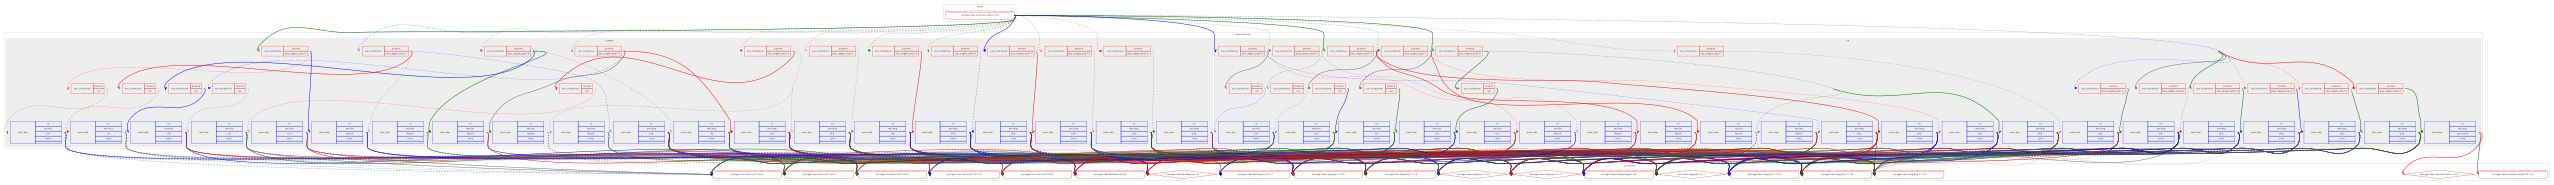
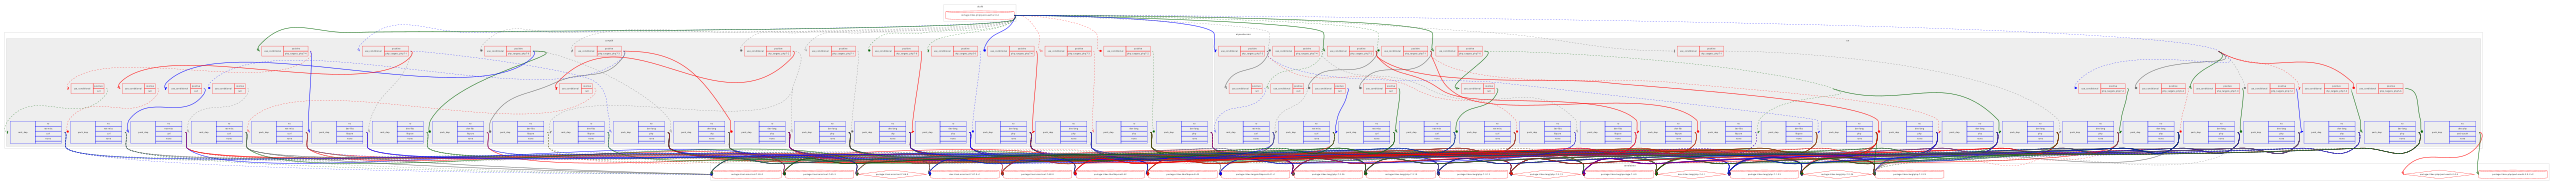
(892, 174) -> (892, 174)
(965, 174) -> (965, 174)
(1183, 174) -> (1183, 174)
(1256, 174) -> (1256, 174)
(1474, 174) -> (1474, 174)
(1837, 174) -> (1837, 174)
